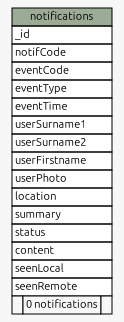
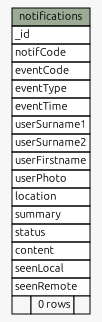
(62, 304) -> (54, 304)
